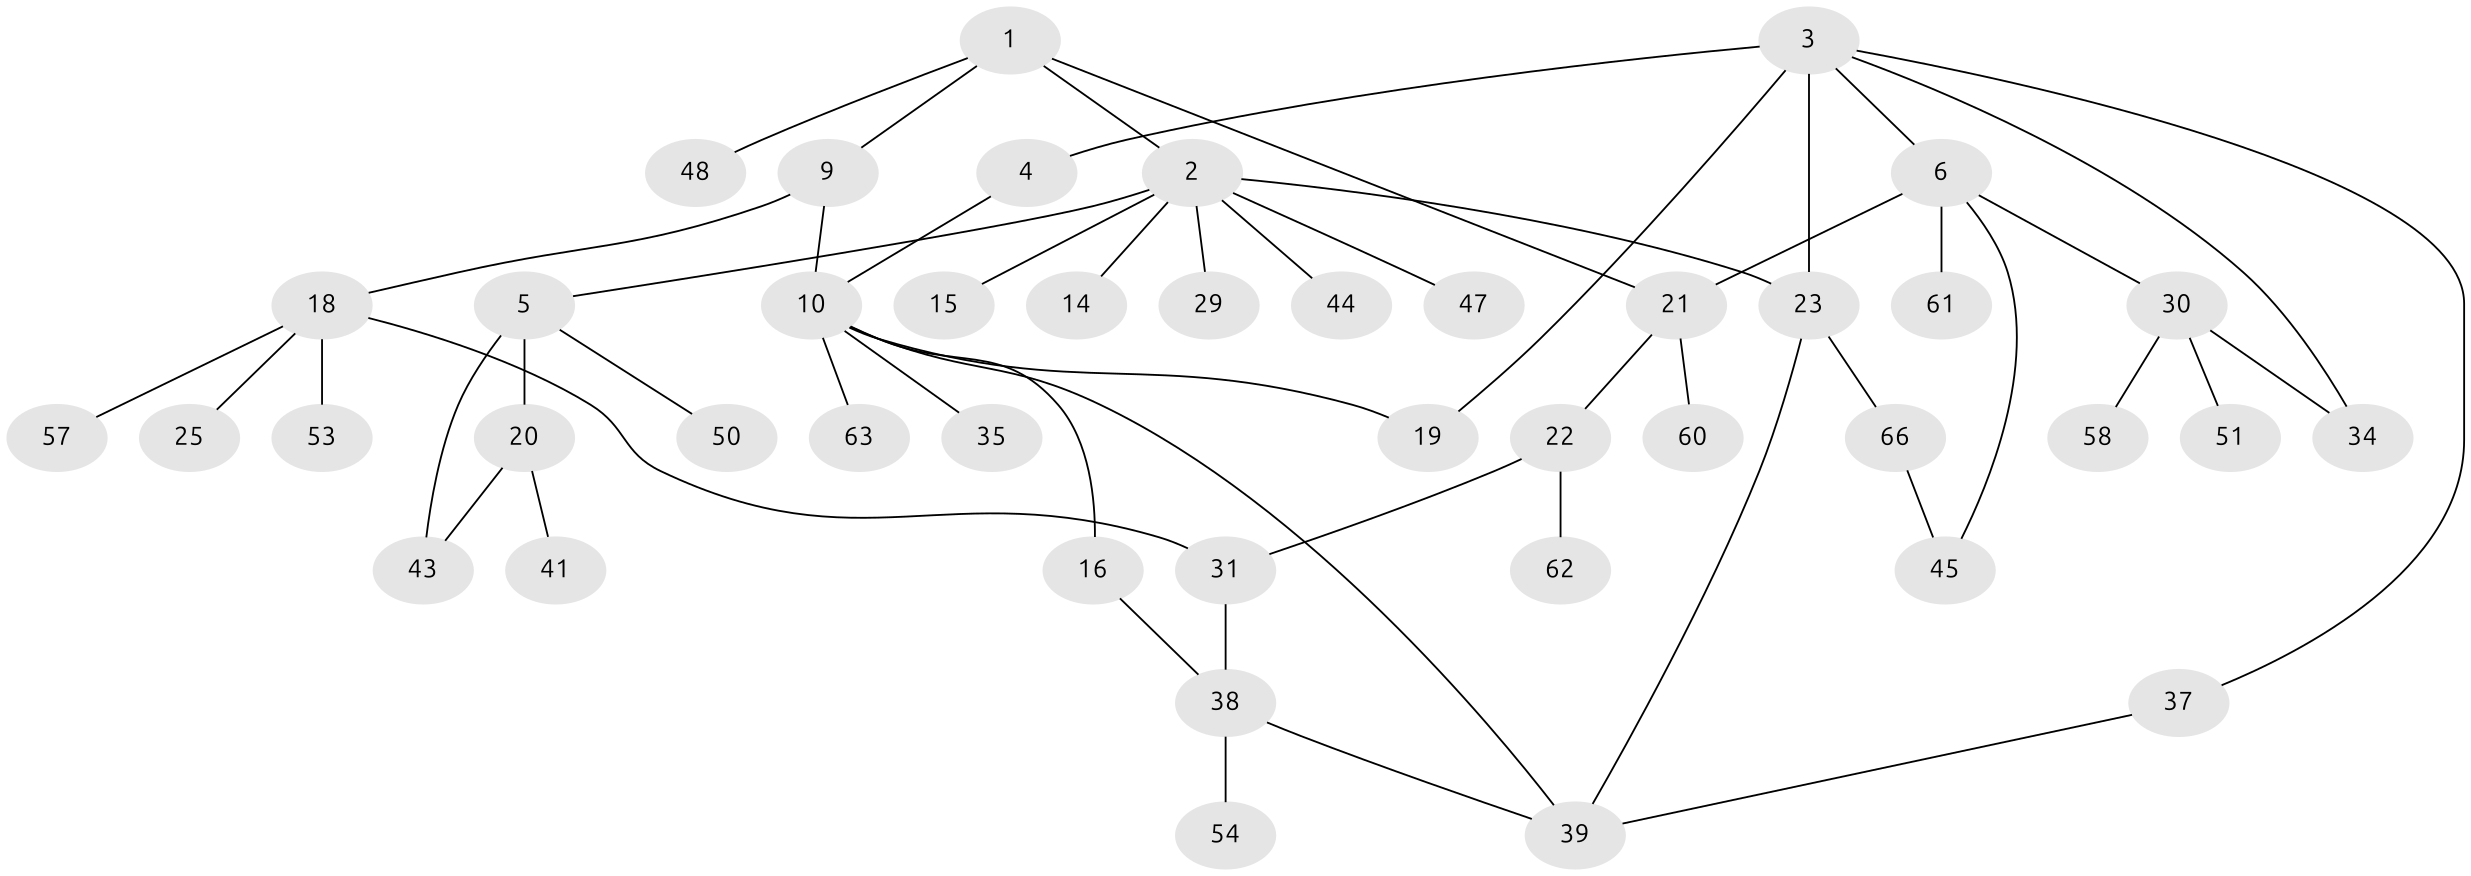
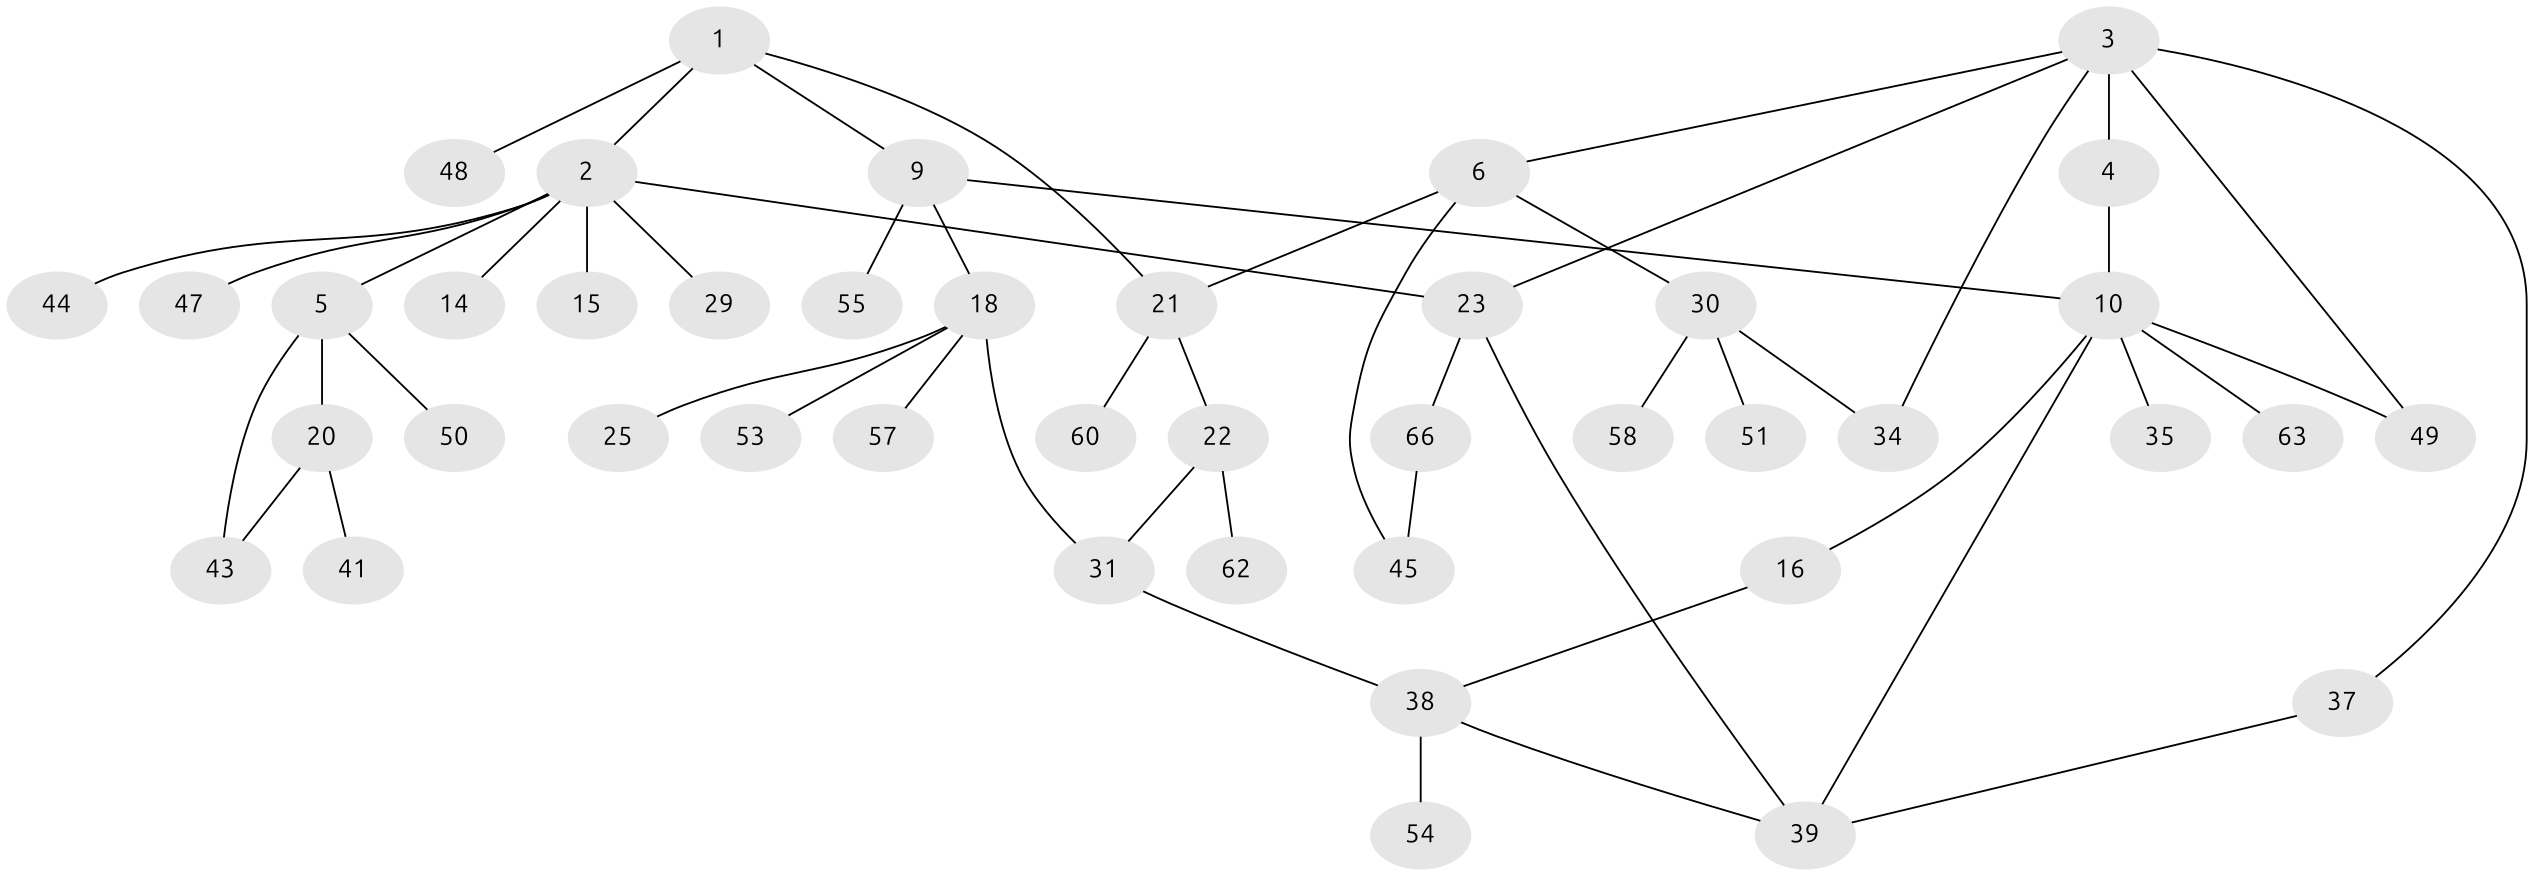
none -> (852, 305)
(1941, 305) -> none
(1428, 438) -> (2425, 438)
